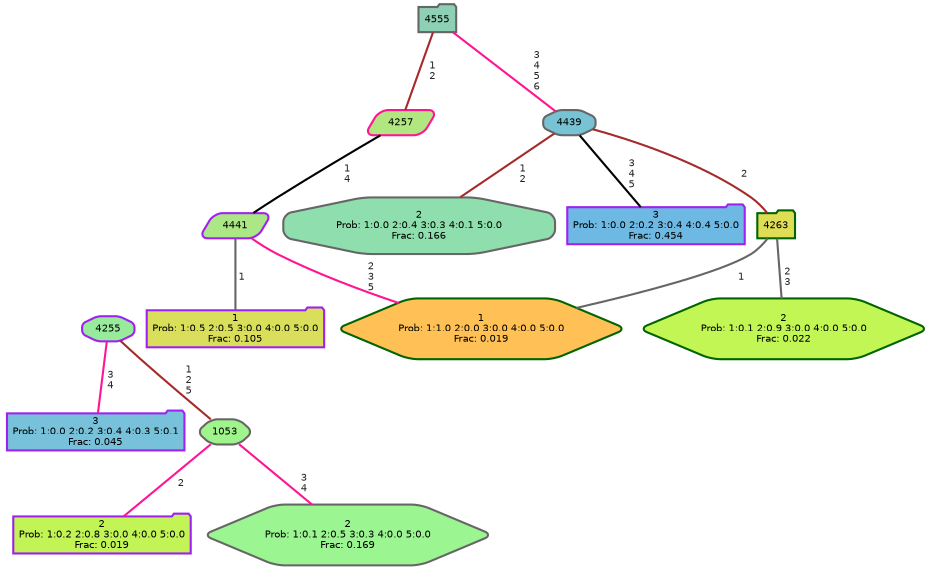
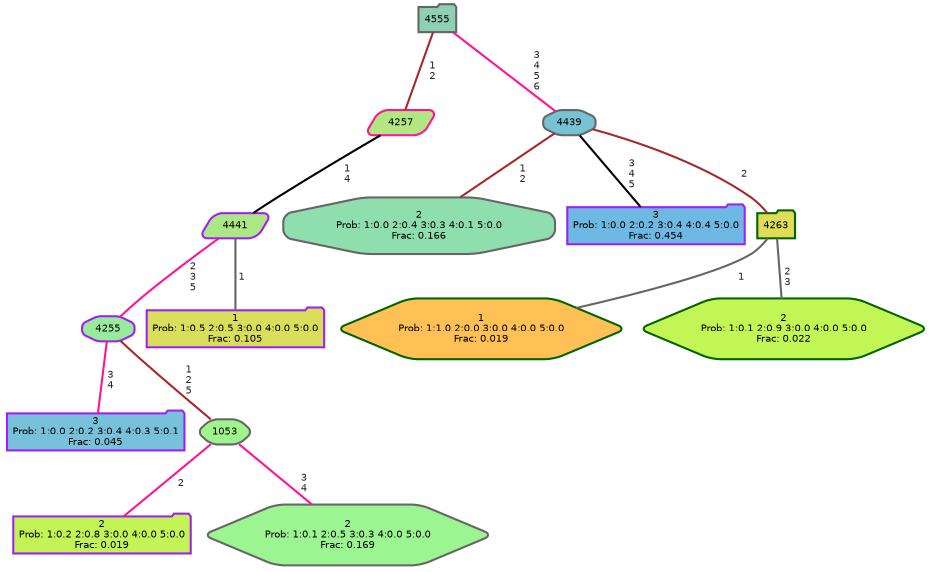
(323, 275) -> (168, 276)
